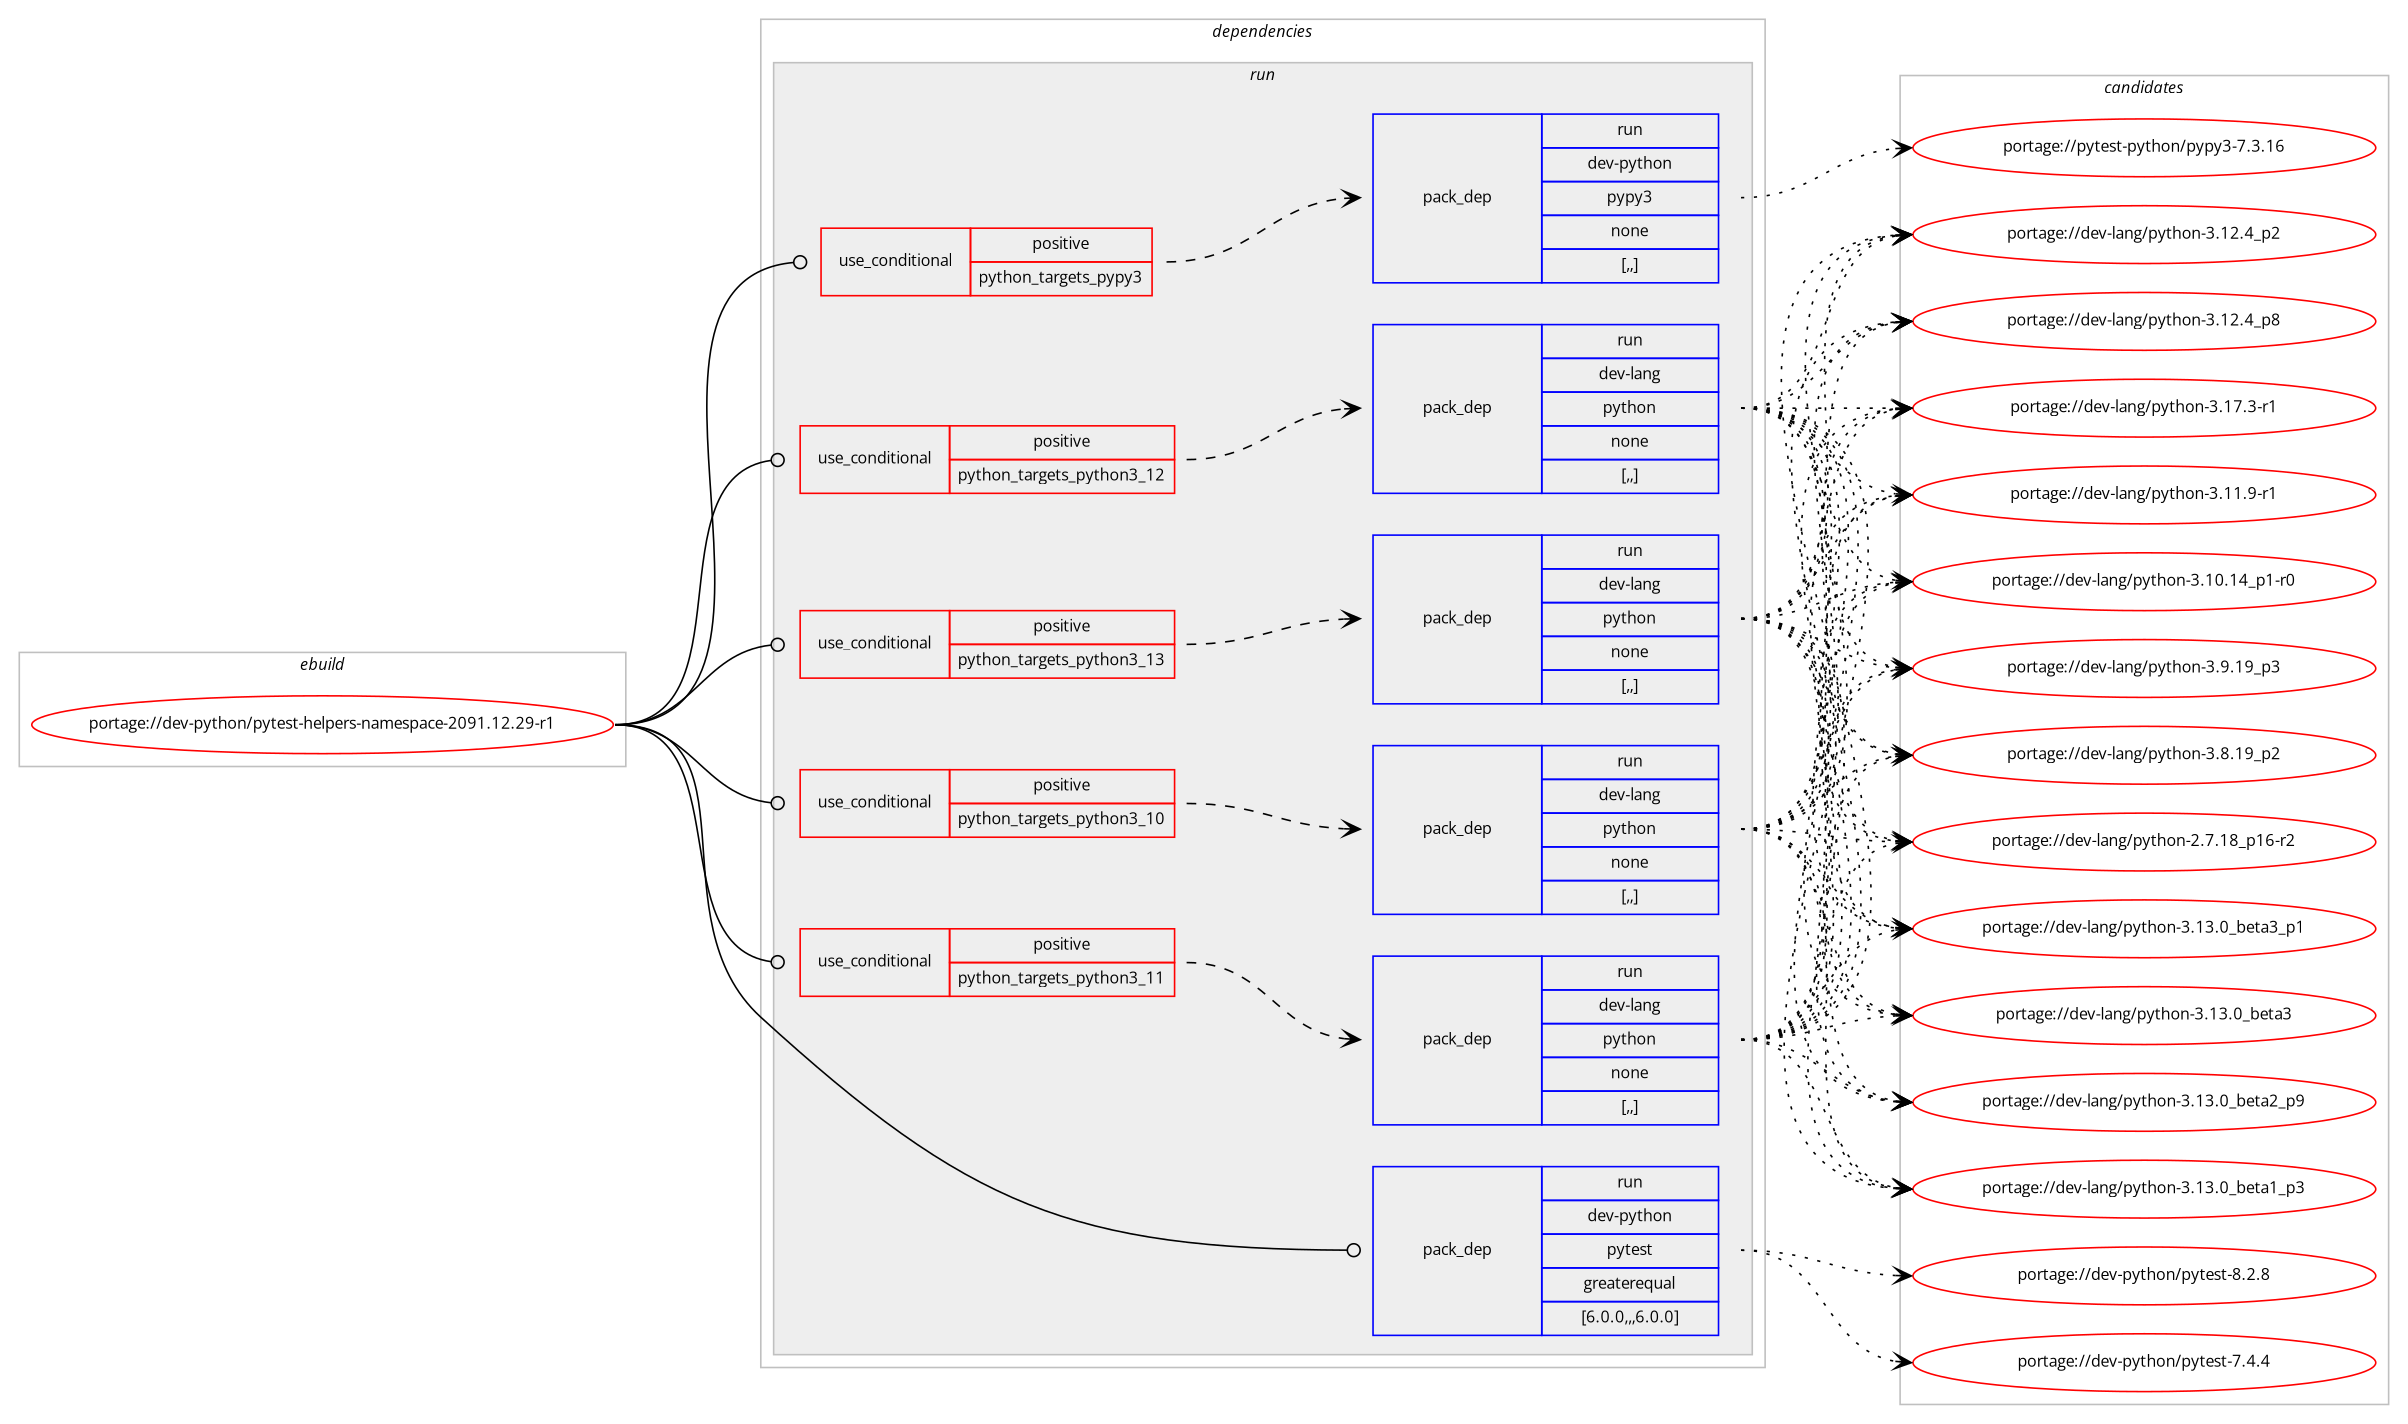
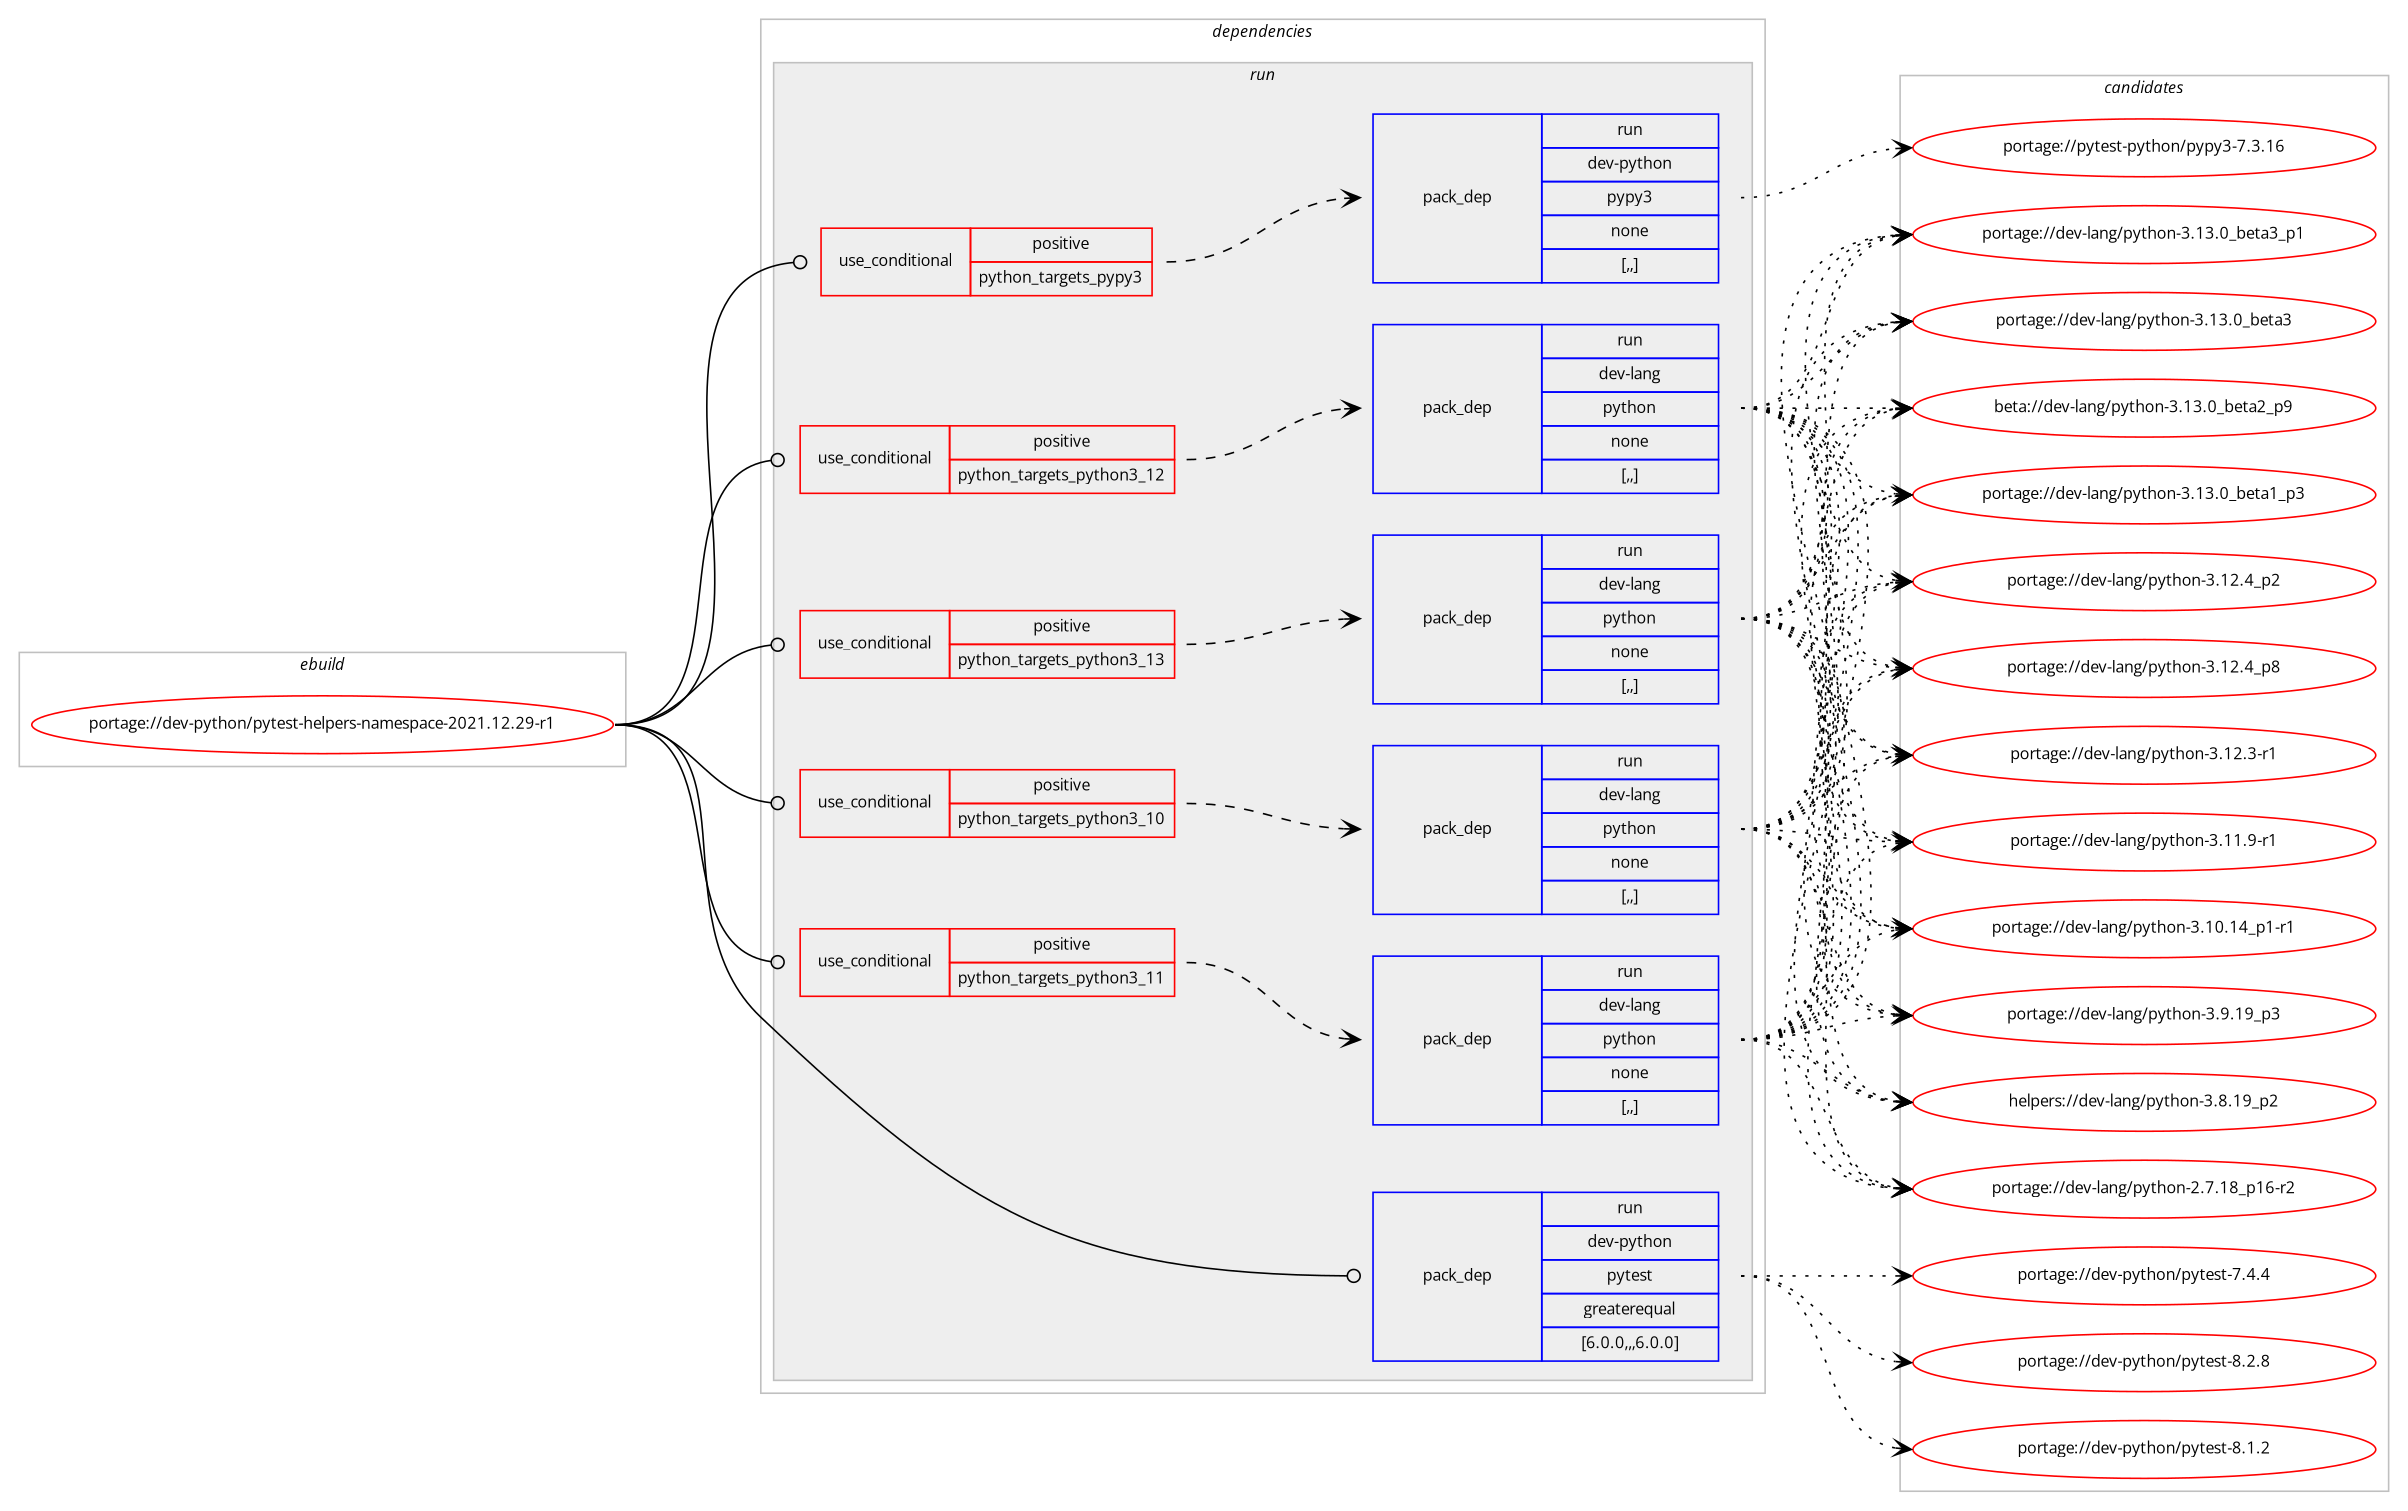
(2144, 408) -> (2144, 755)
(2144, 582) -> (2144, 929)
(323, 725) -> (323, 725)
(2144, 755) -> (2144, 1102)
(2144, 1102) -> (2144, 408)
none -> (2144, 1449)
